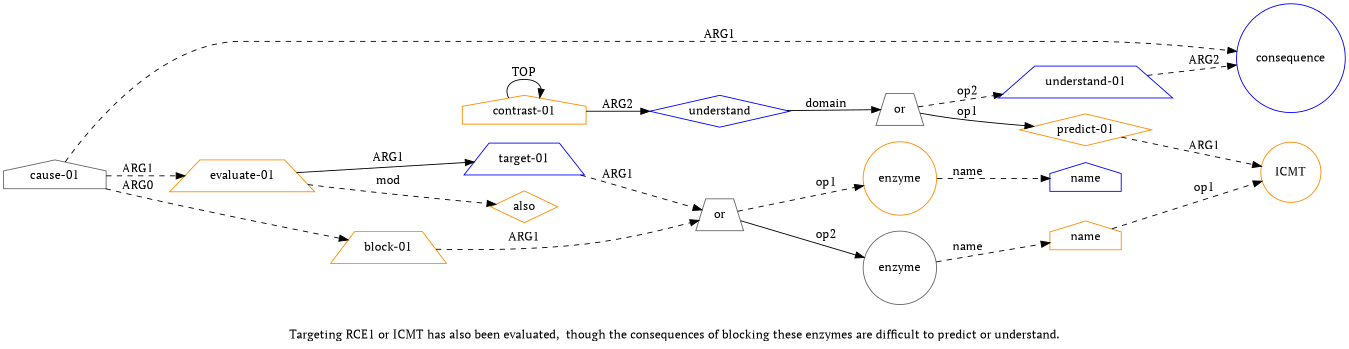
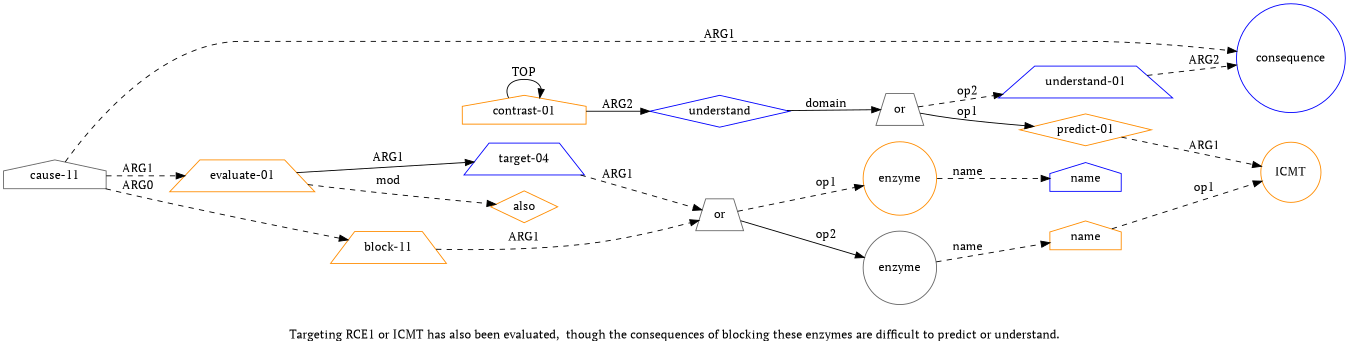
(524, 159) -> (524, 159)
(55, 176) -> (55, 176)
(388, 247) -> (388, 247)
